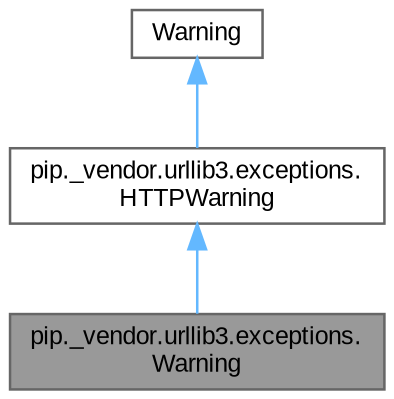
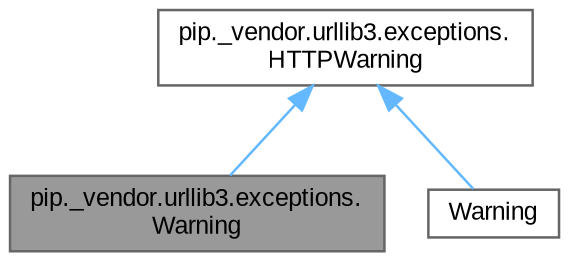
(197, 116) -> (435, 147)
